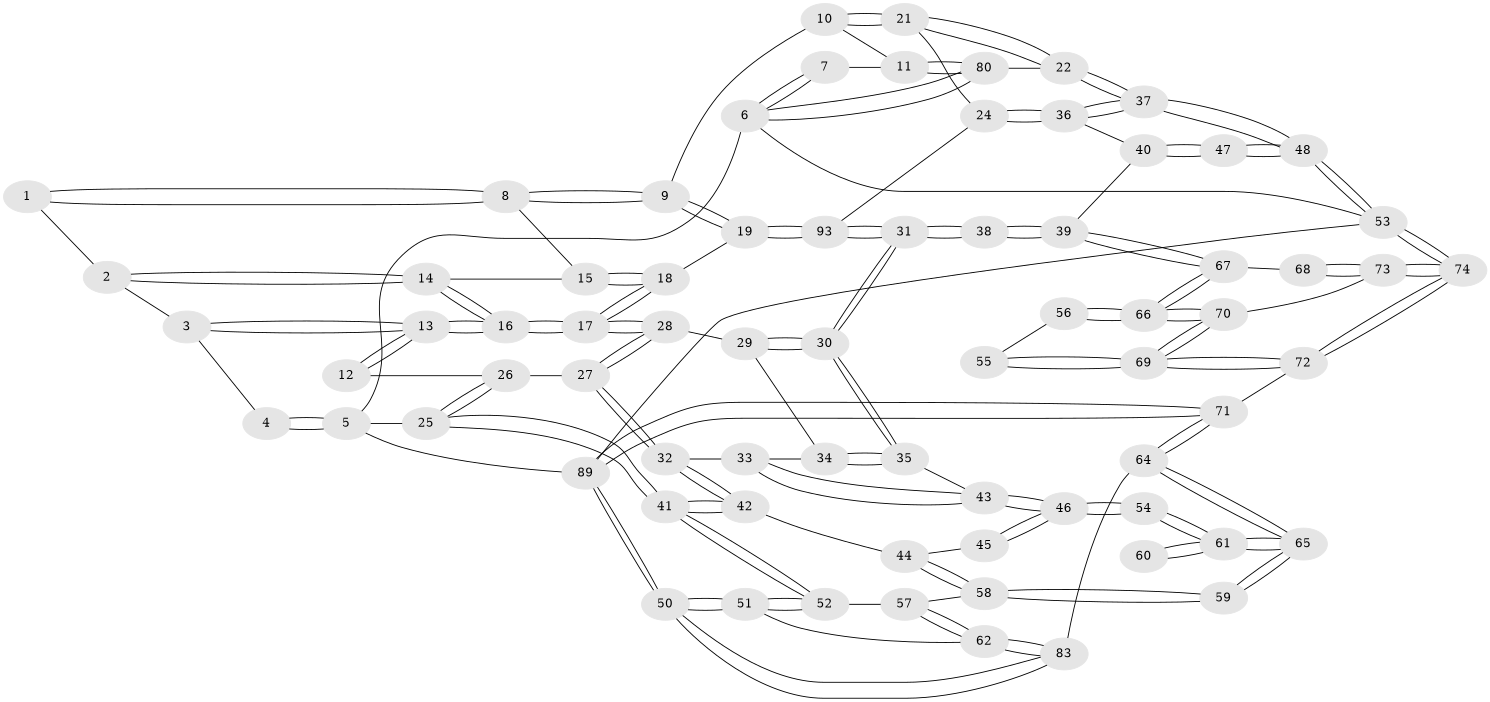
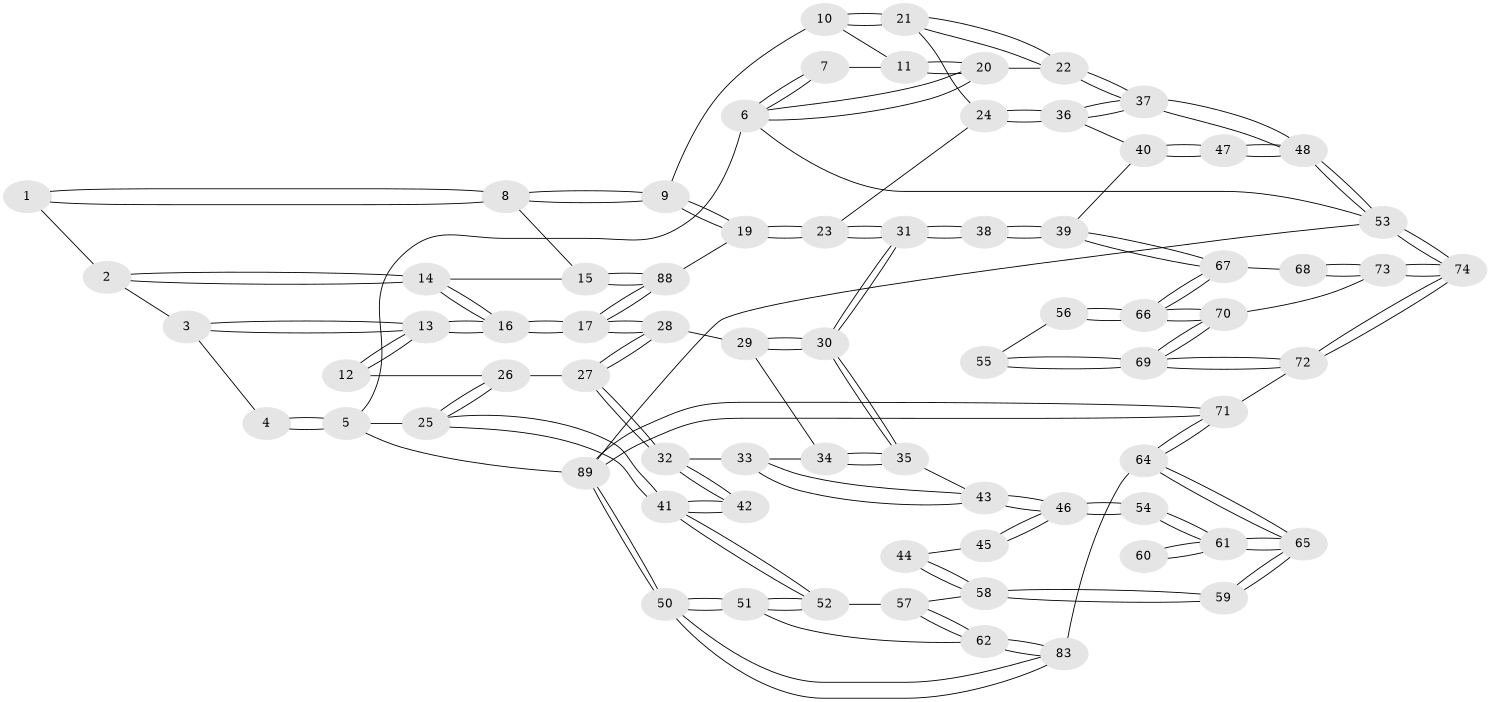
(984, 68) -> (984, 68)
(825, 232) -> (825, 232)
(665, 279) -> (665, 279)
(823, 535) -> none
